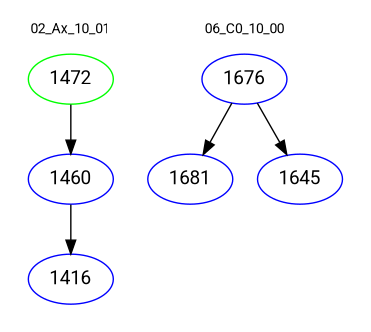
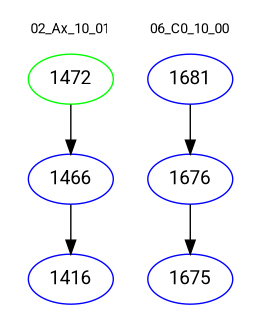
(221, 123) -> (190, 122)
(71, 179) -> (71, 179)
(300, 179) -> (190, 279)
